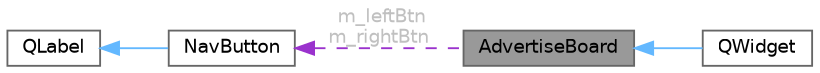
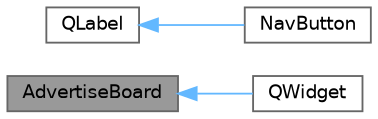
(389, 48) -> none
